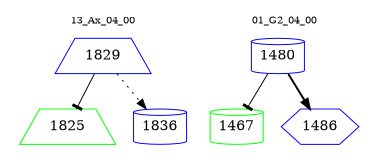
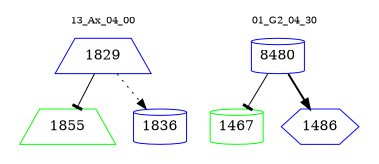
(285, 21) -> (285, 21)
(278, 56) -> (278, 56)
(68, 127) -> (68, 127)
